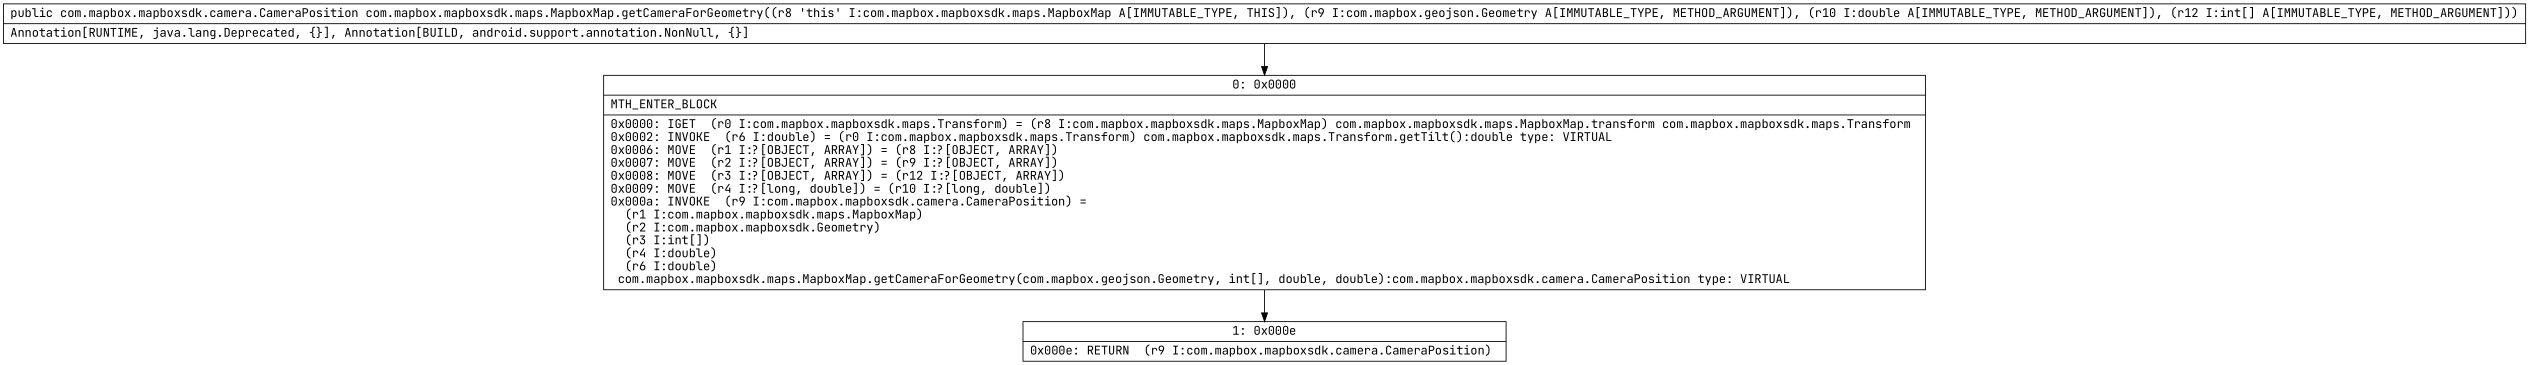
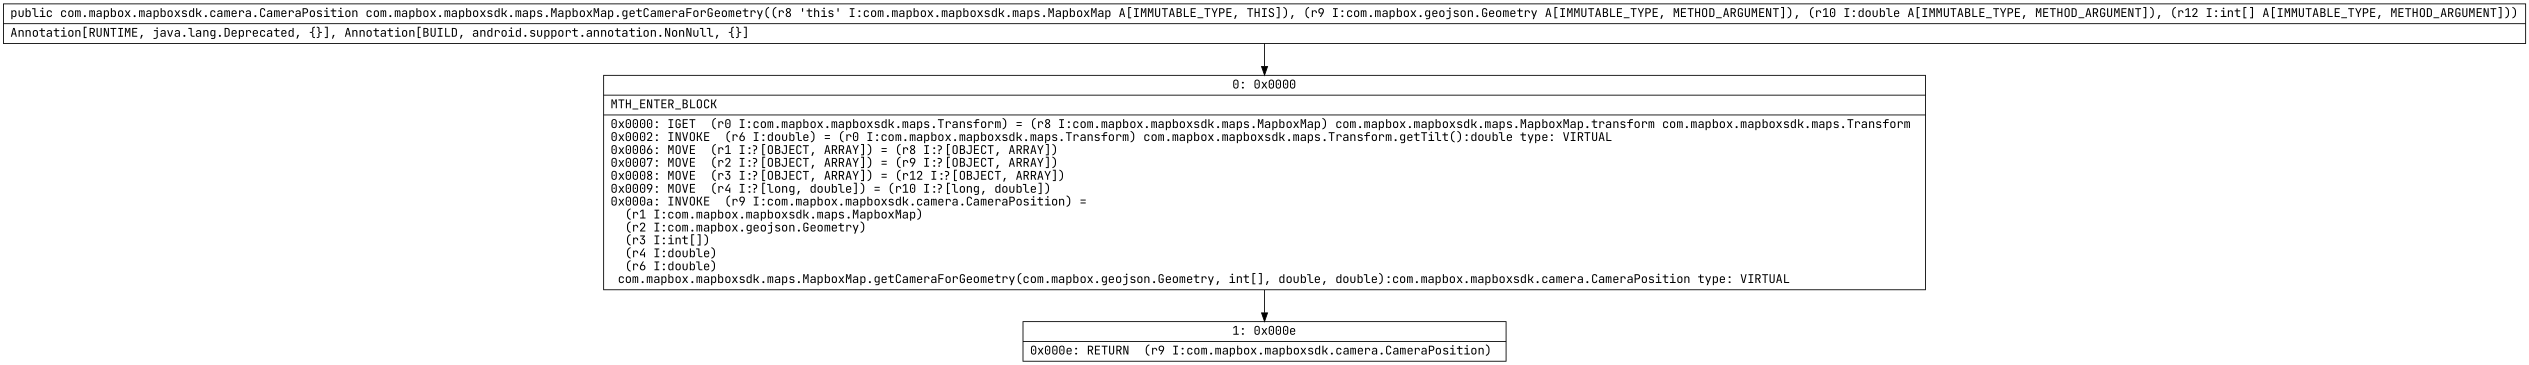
(746, 228) -> (739, 228)
